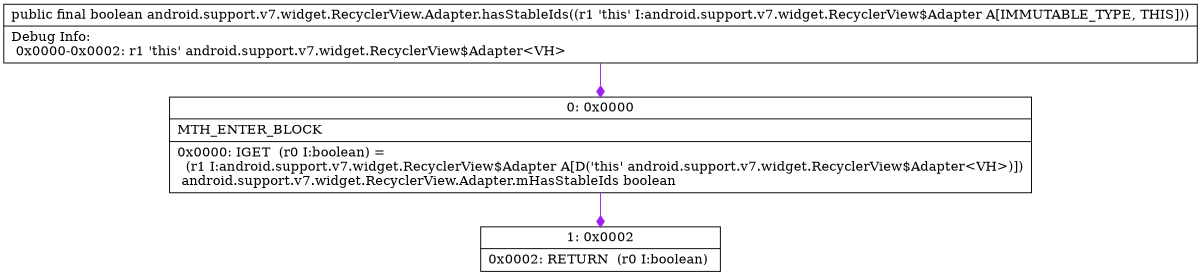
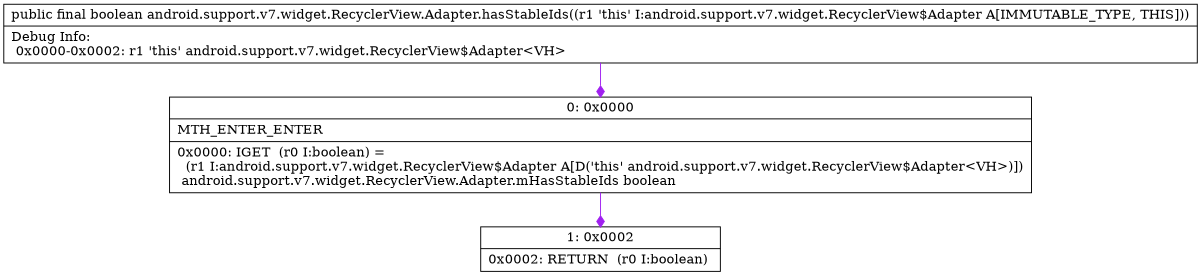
(250, 130) -> (250, 130)
